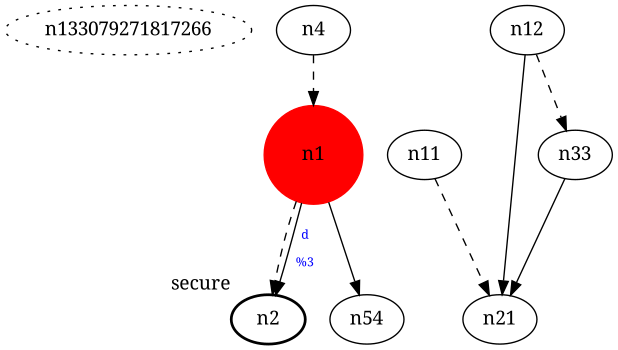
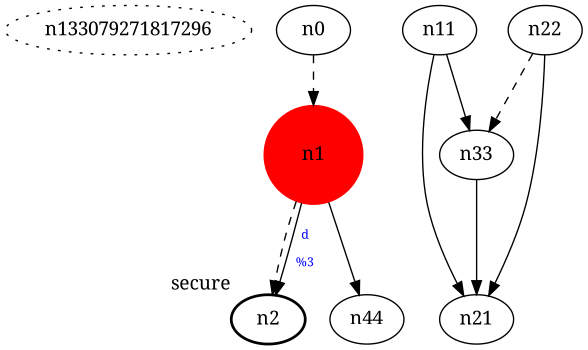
(128, 30) -> (128, 30)
(313, 30) -> (313, 30)
(527, 30) -> (545, 30)
none -> (456, 86)
(459, 231) -> (423, 172)
(367, 319) -> (367, 319)
